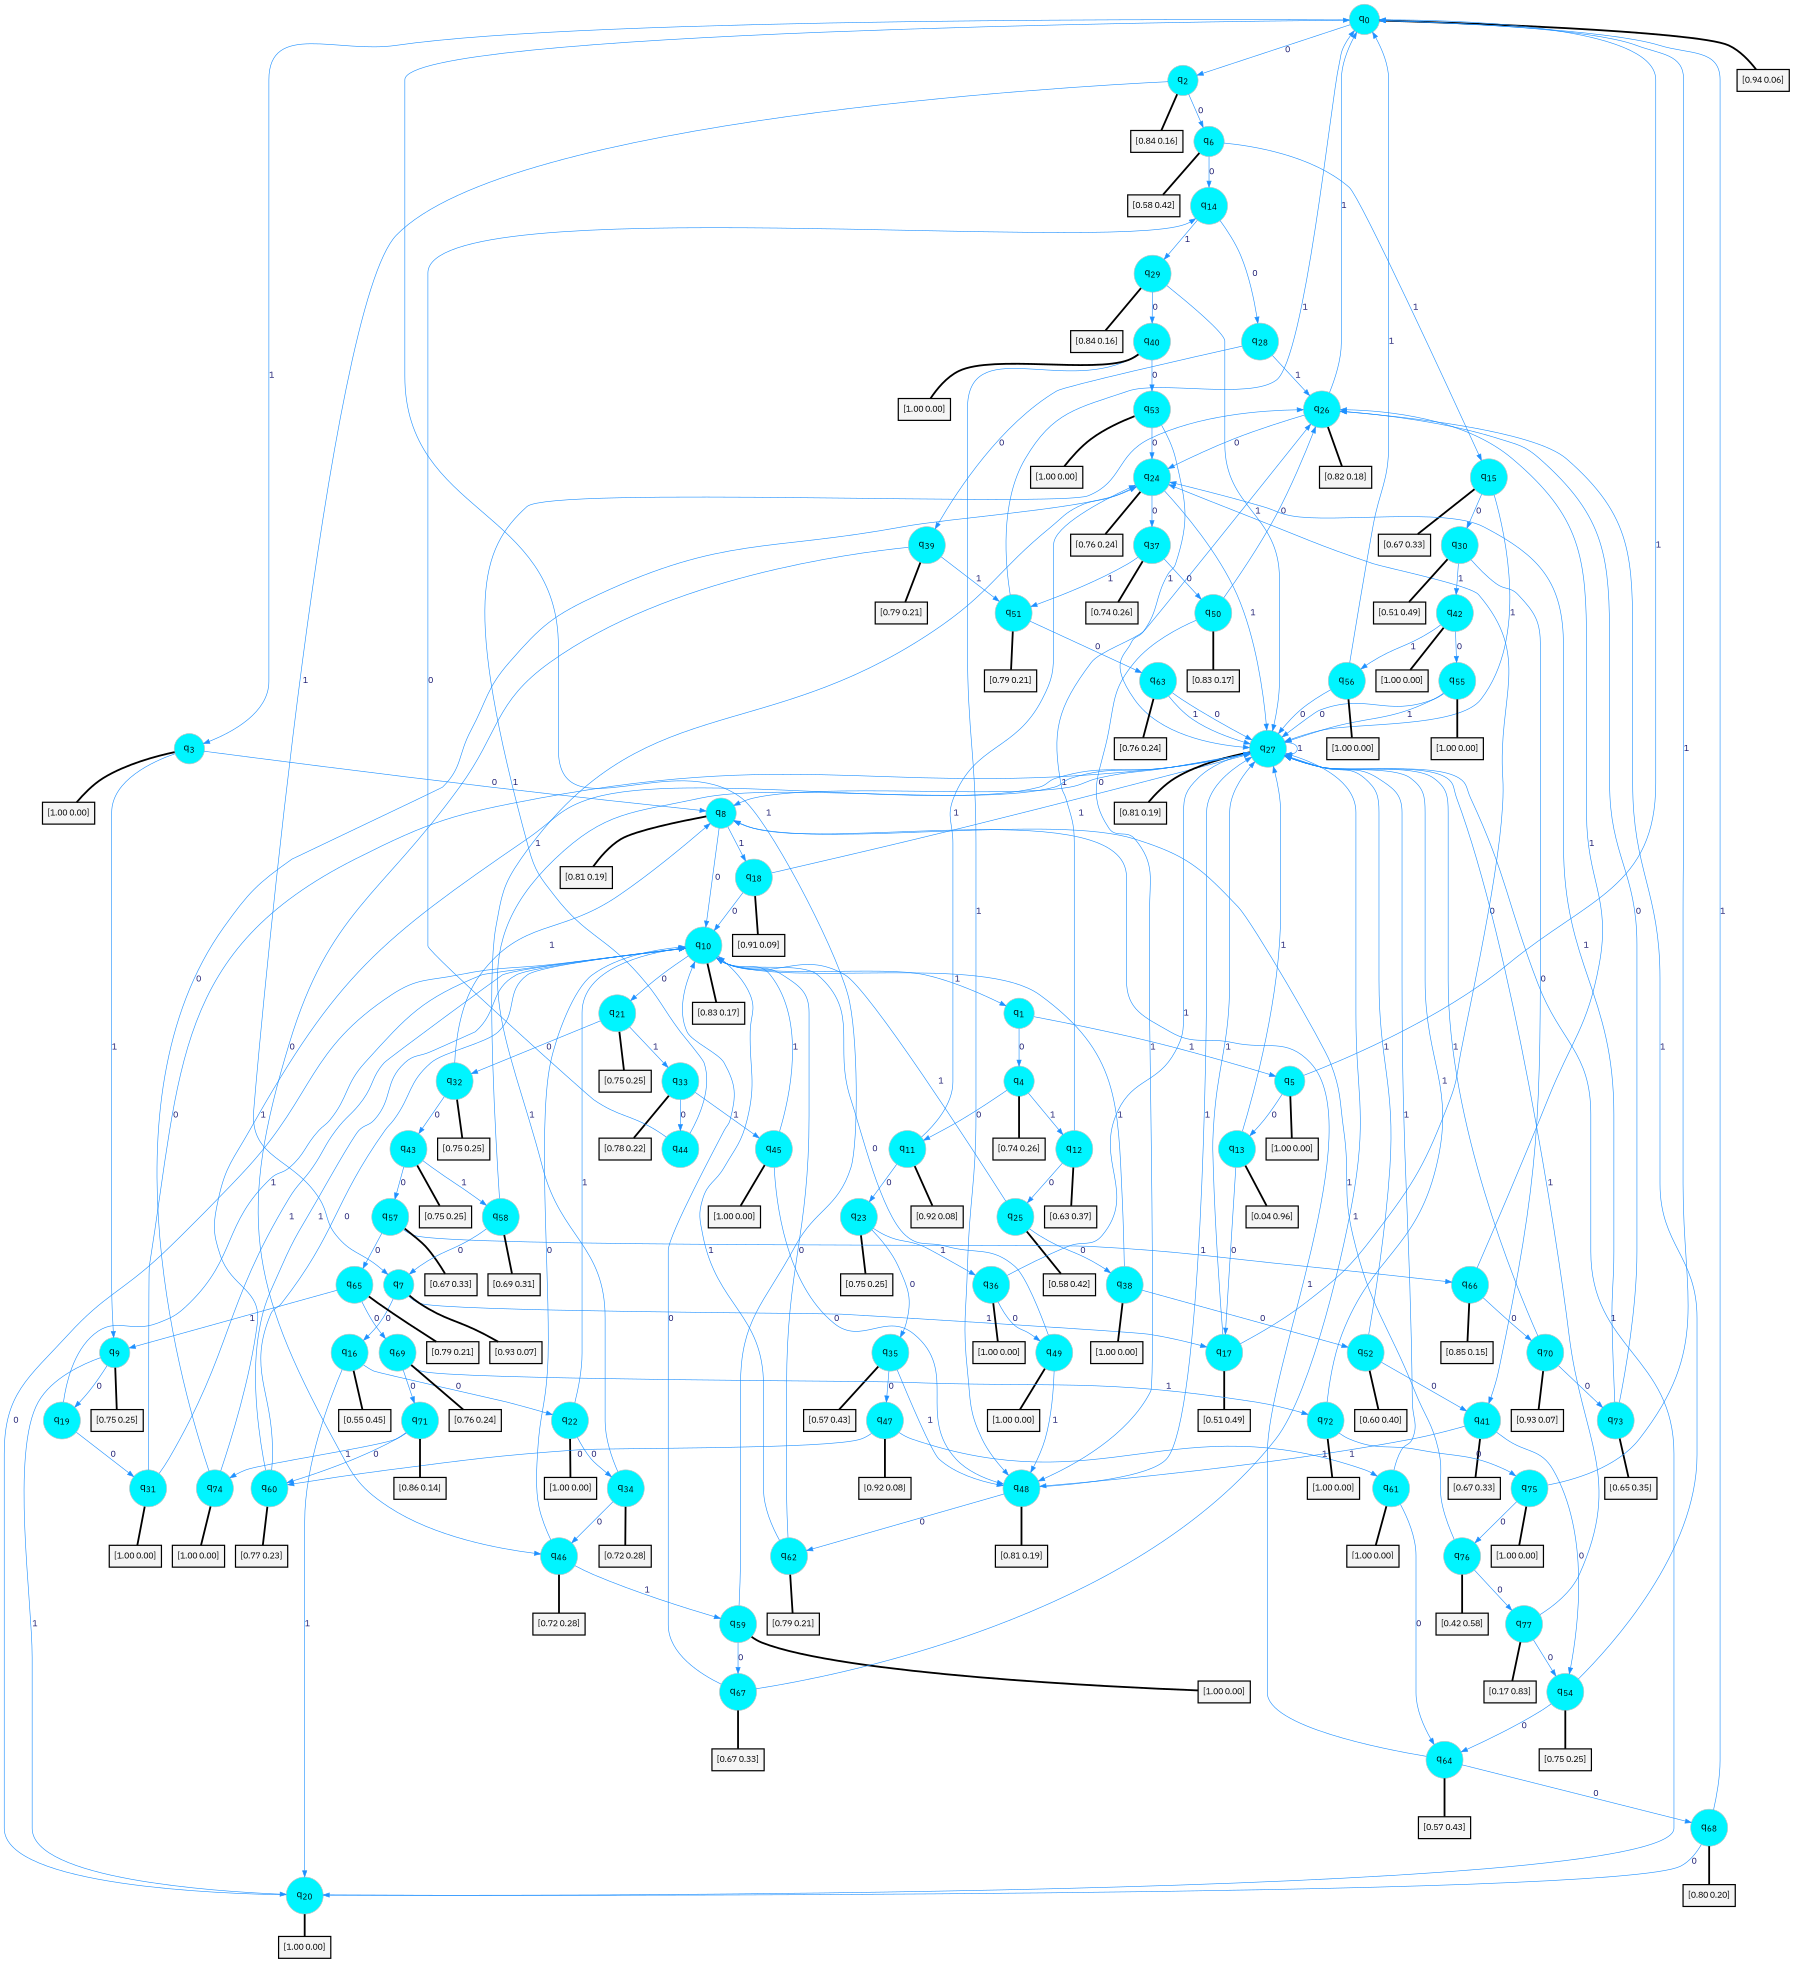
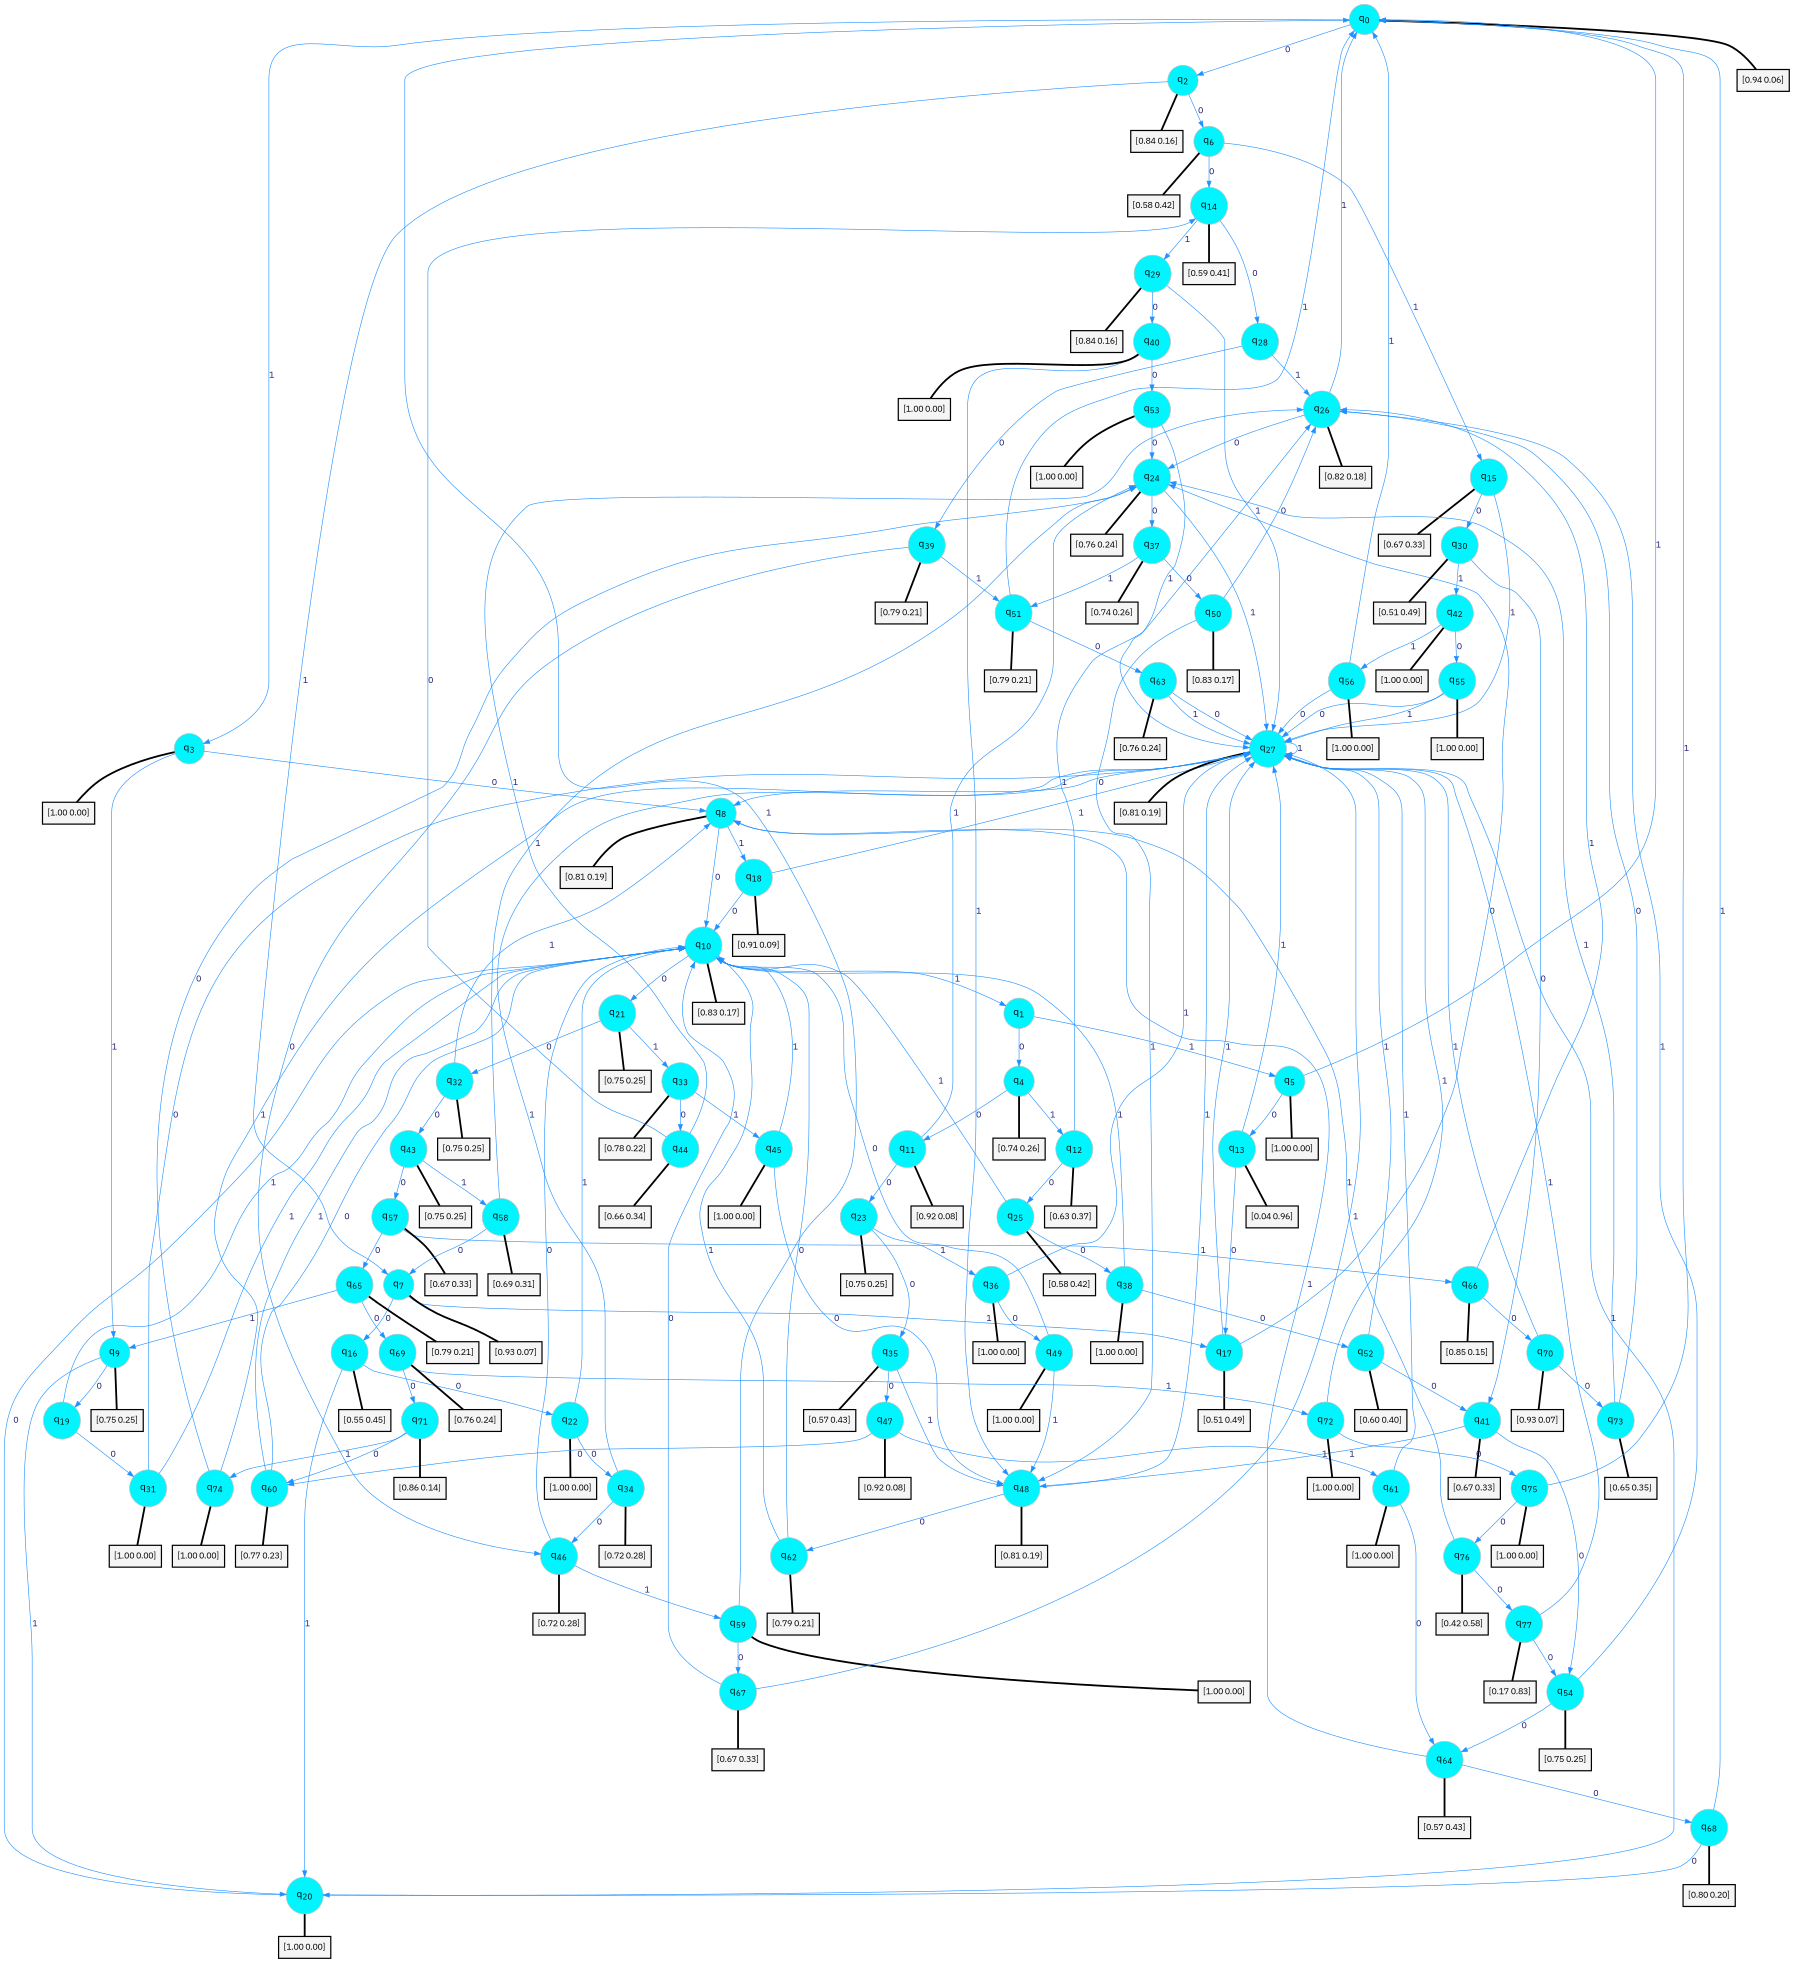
none -> (1209, 274)
none -> (625, 1217)
